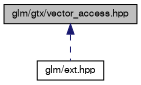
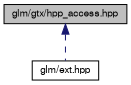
(70, 14) -> (65, 14)
